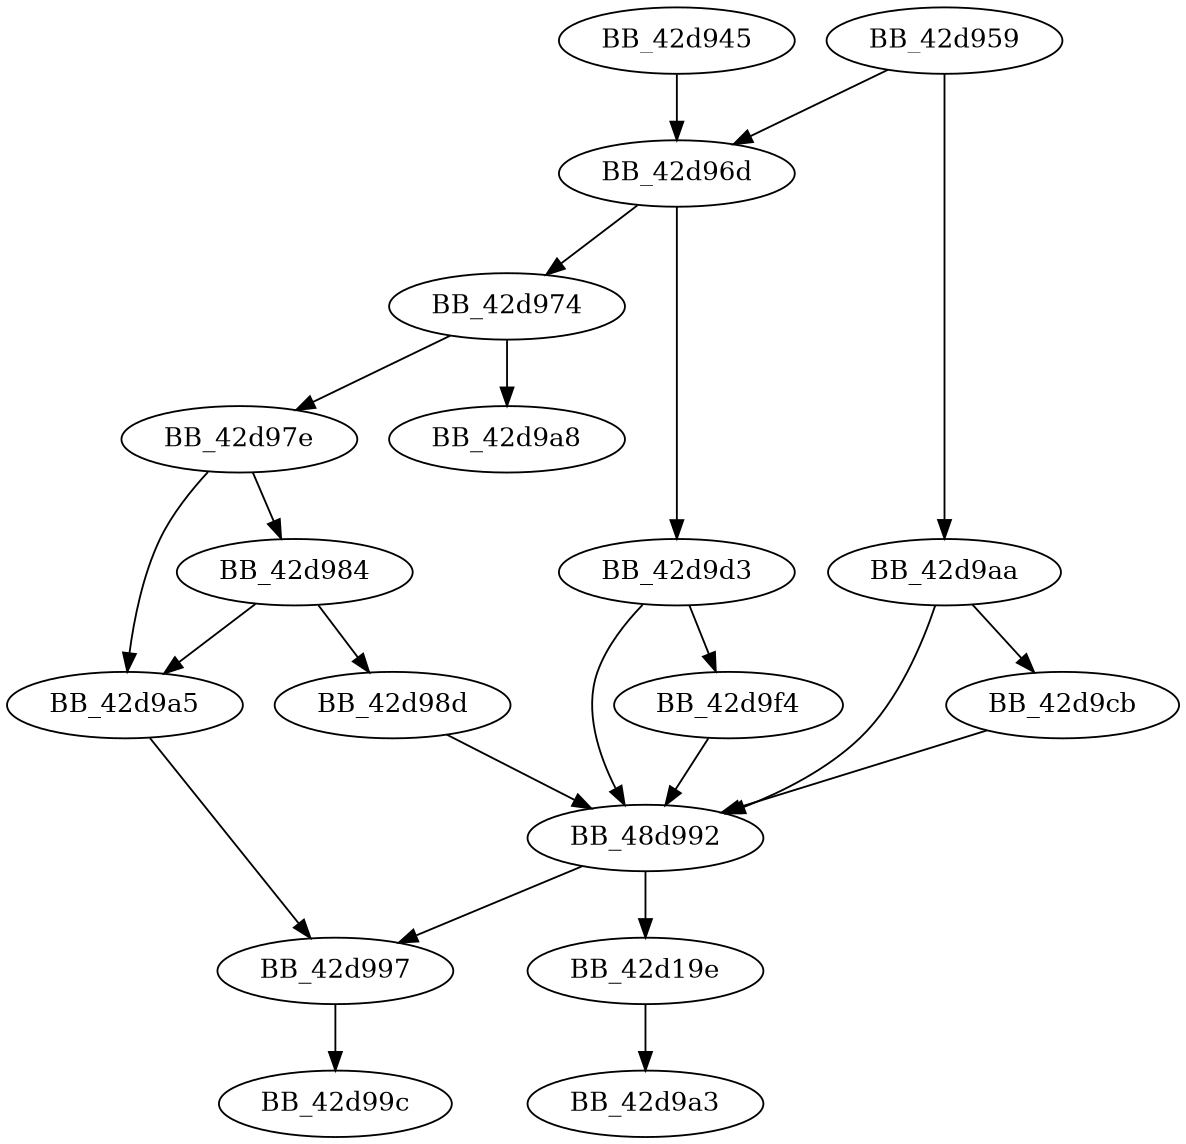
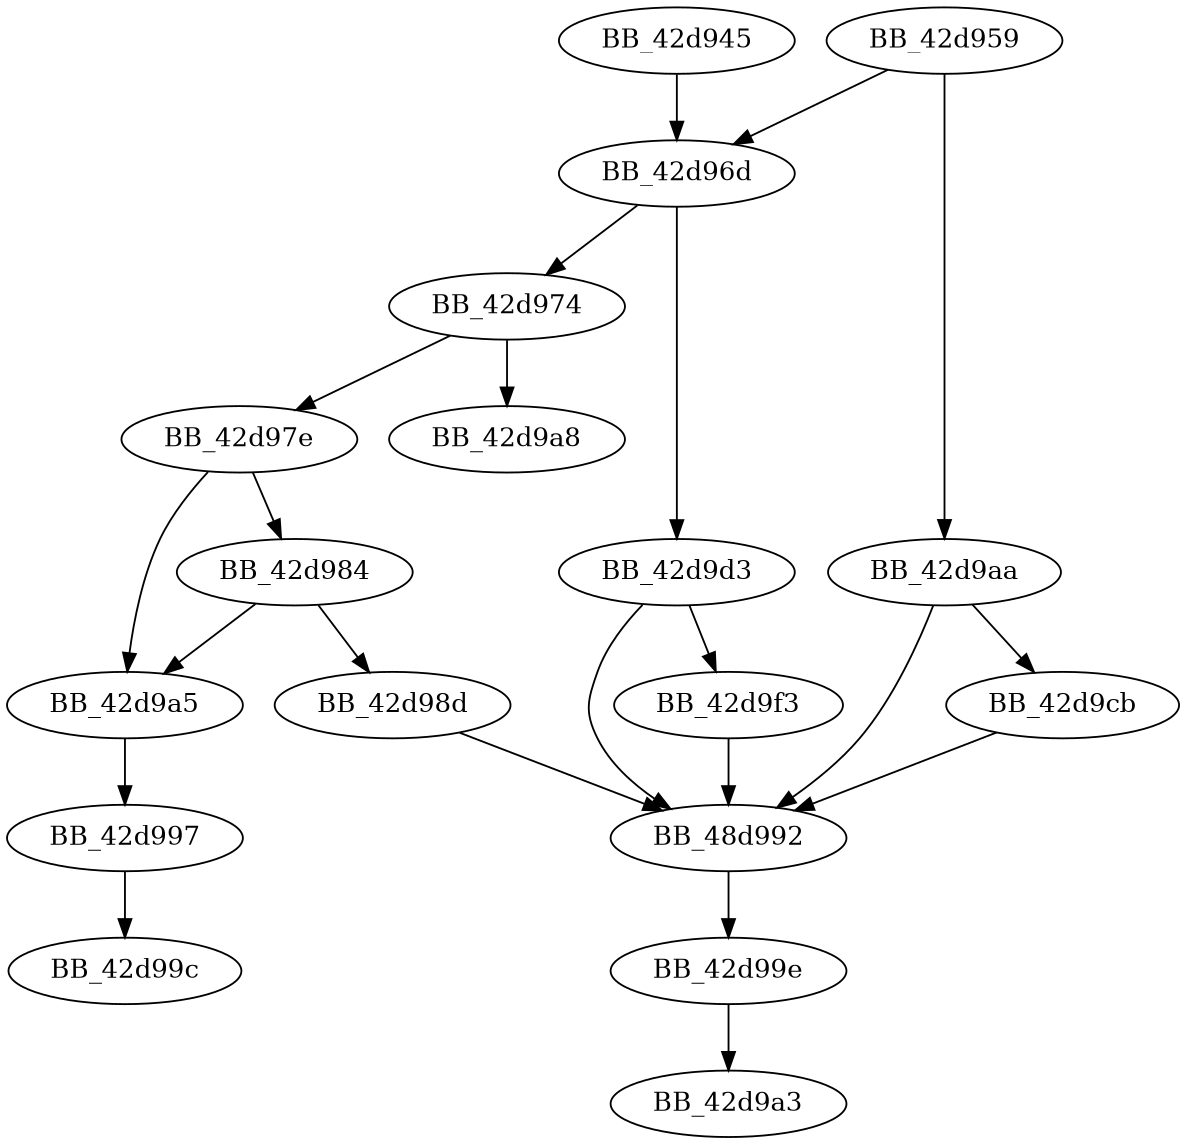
(729, 705) -> (729, 705)
(499, 901) -> none
(645, 971) -> (729, 971)
